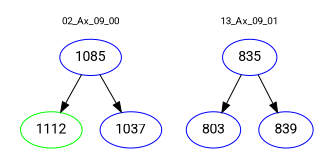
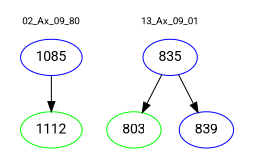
(91, 22) -> (51, 22)
(131, 130) -> none
(213, 130) -> (134, 130)
